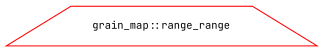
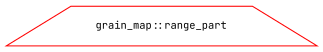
(162, 26) -> (162, 26)
